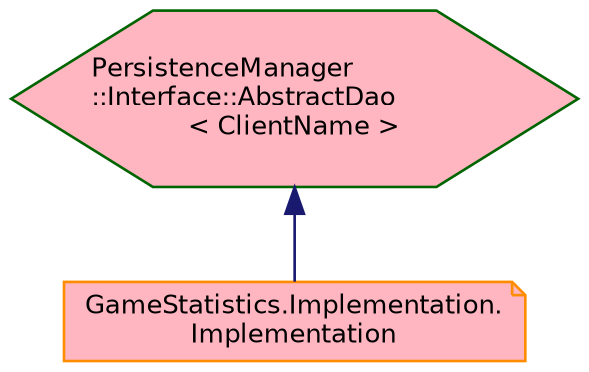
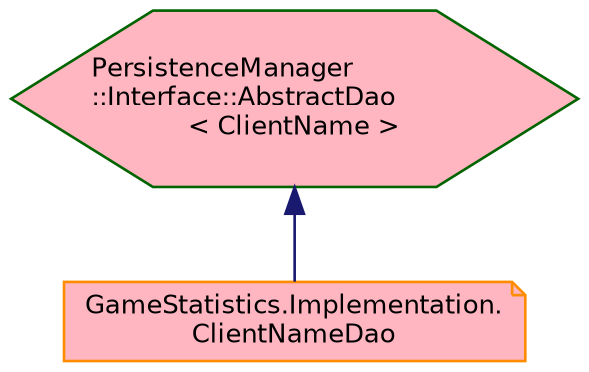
(295, 321) -> (295, 321)
